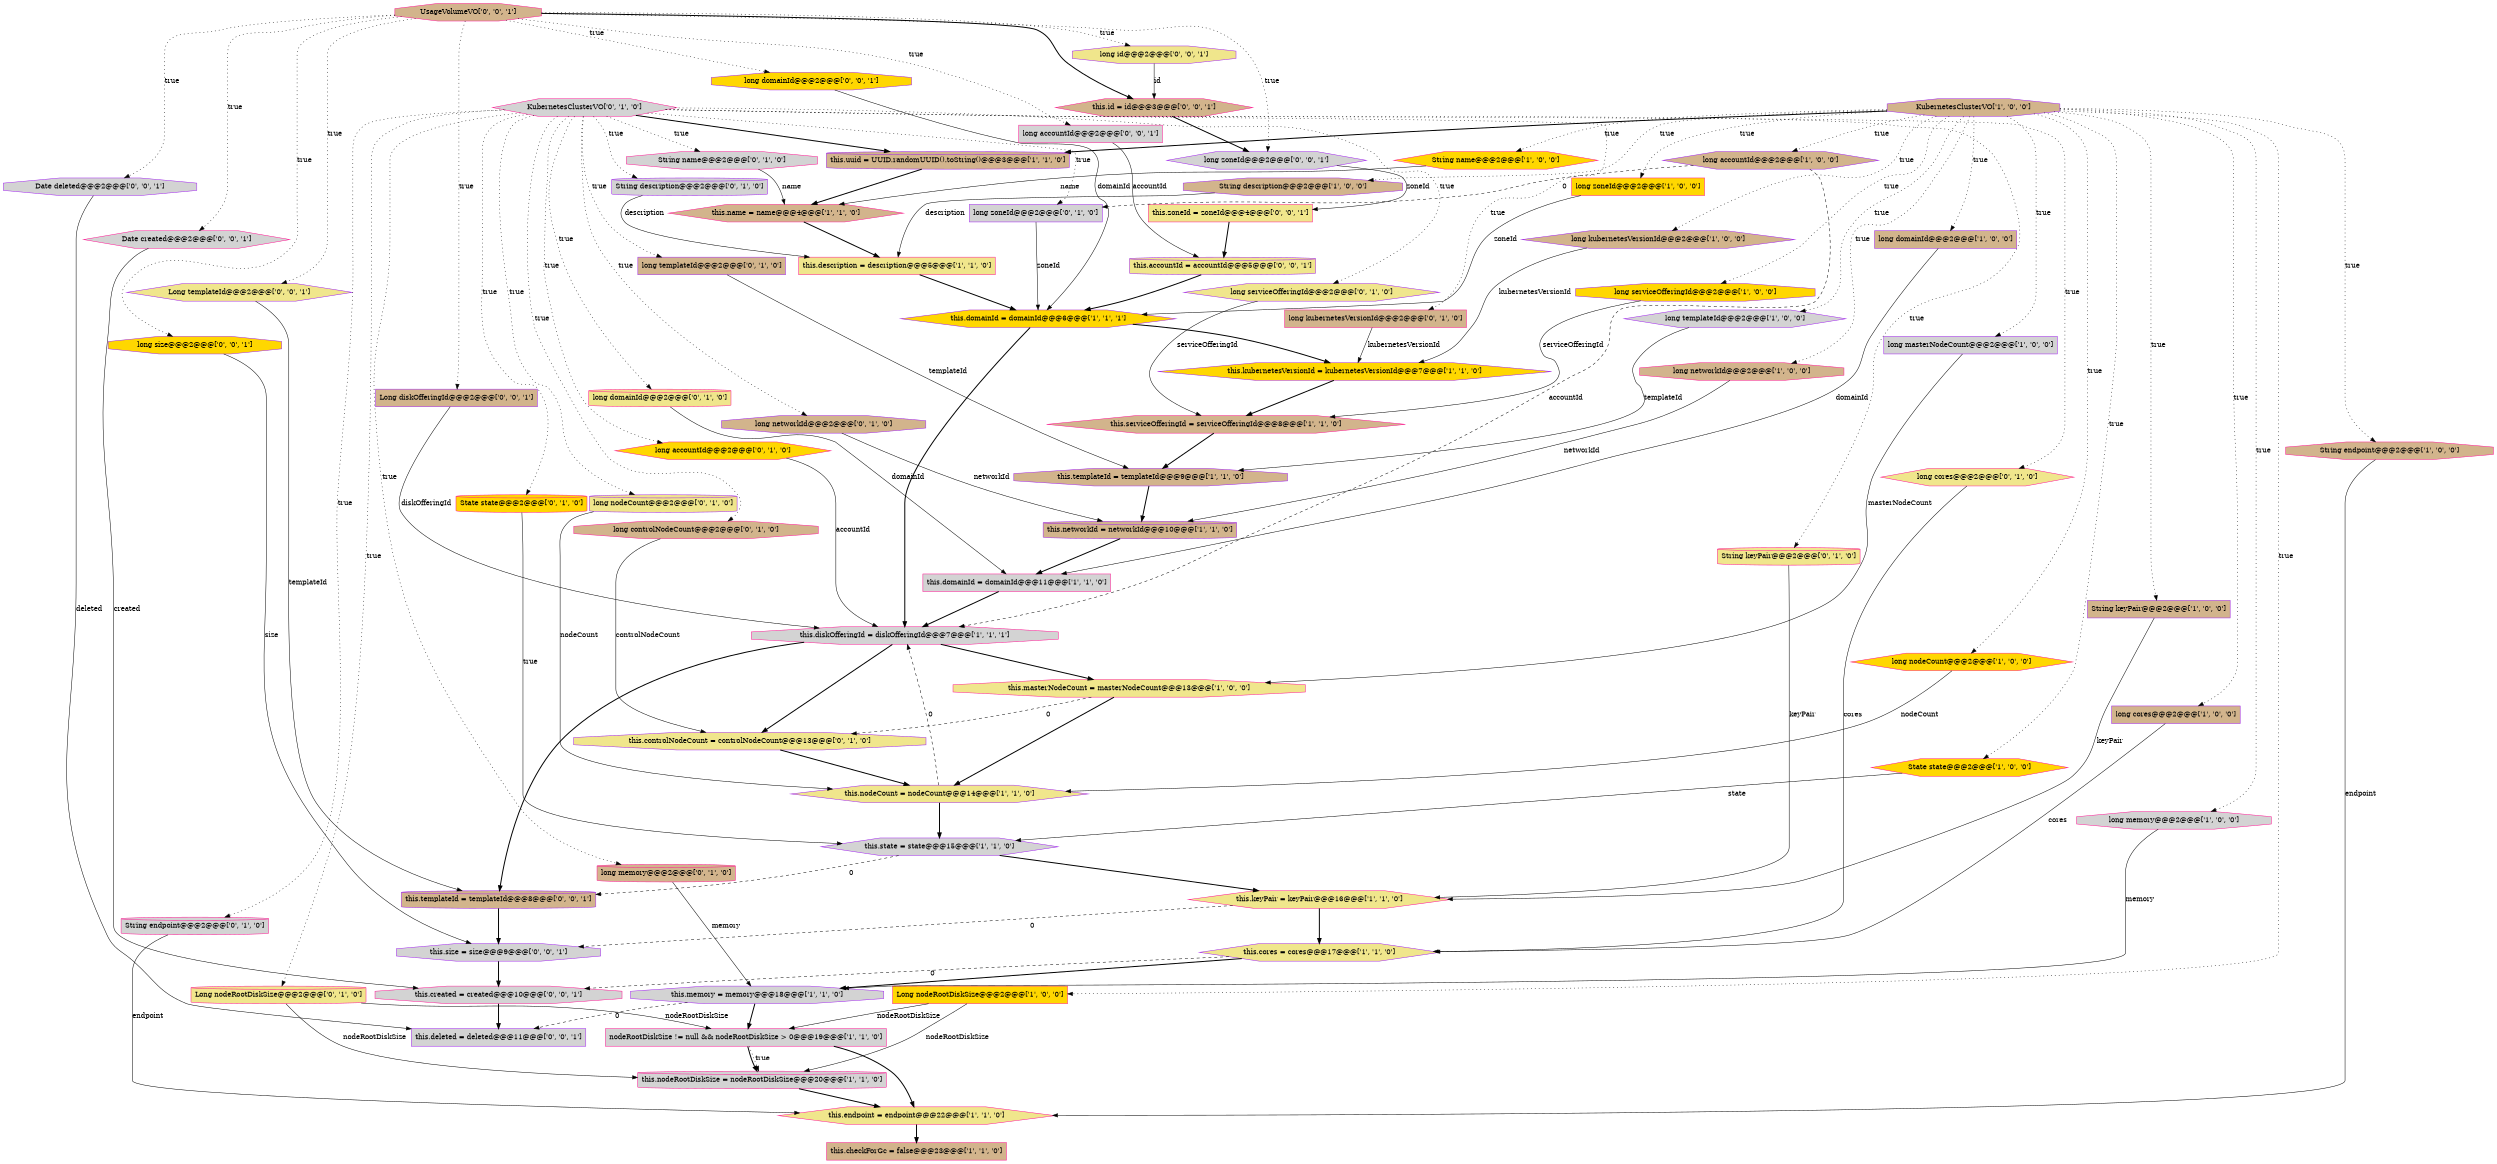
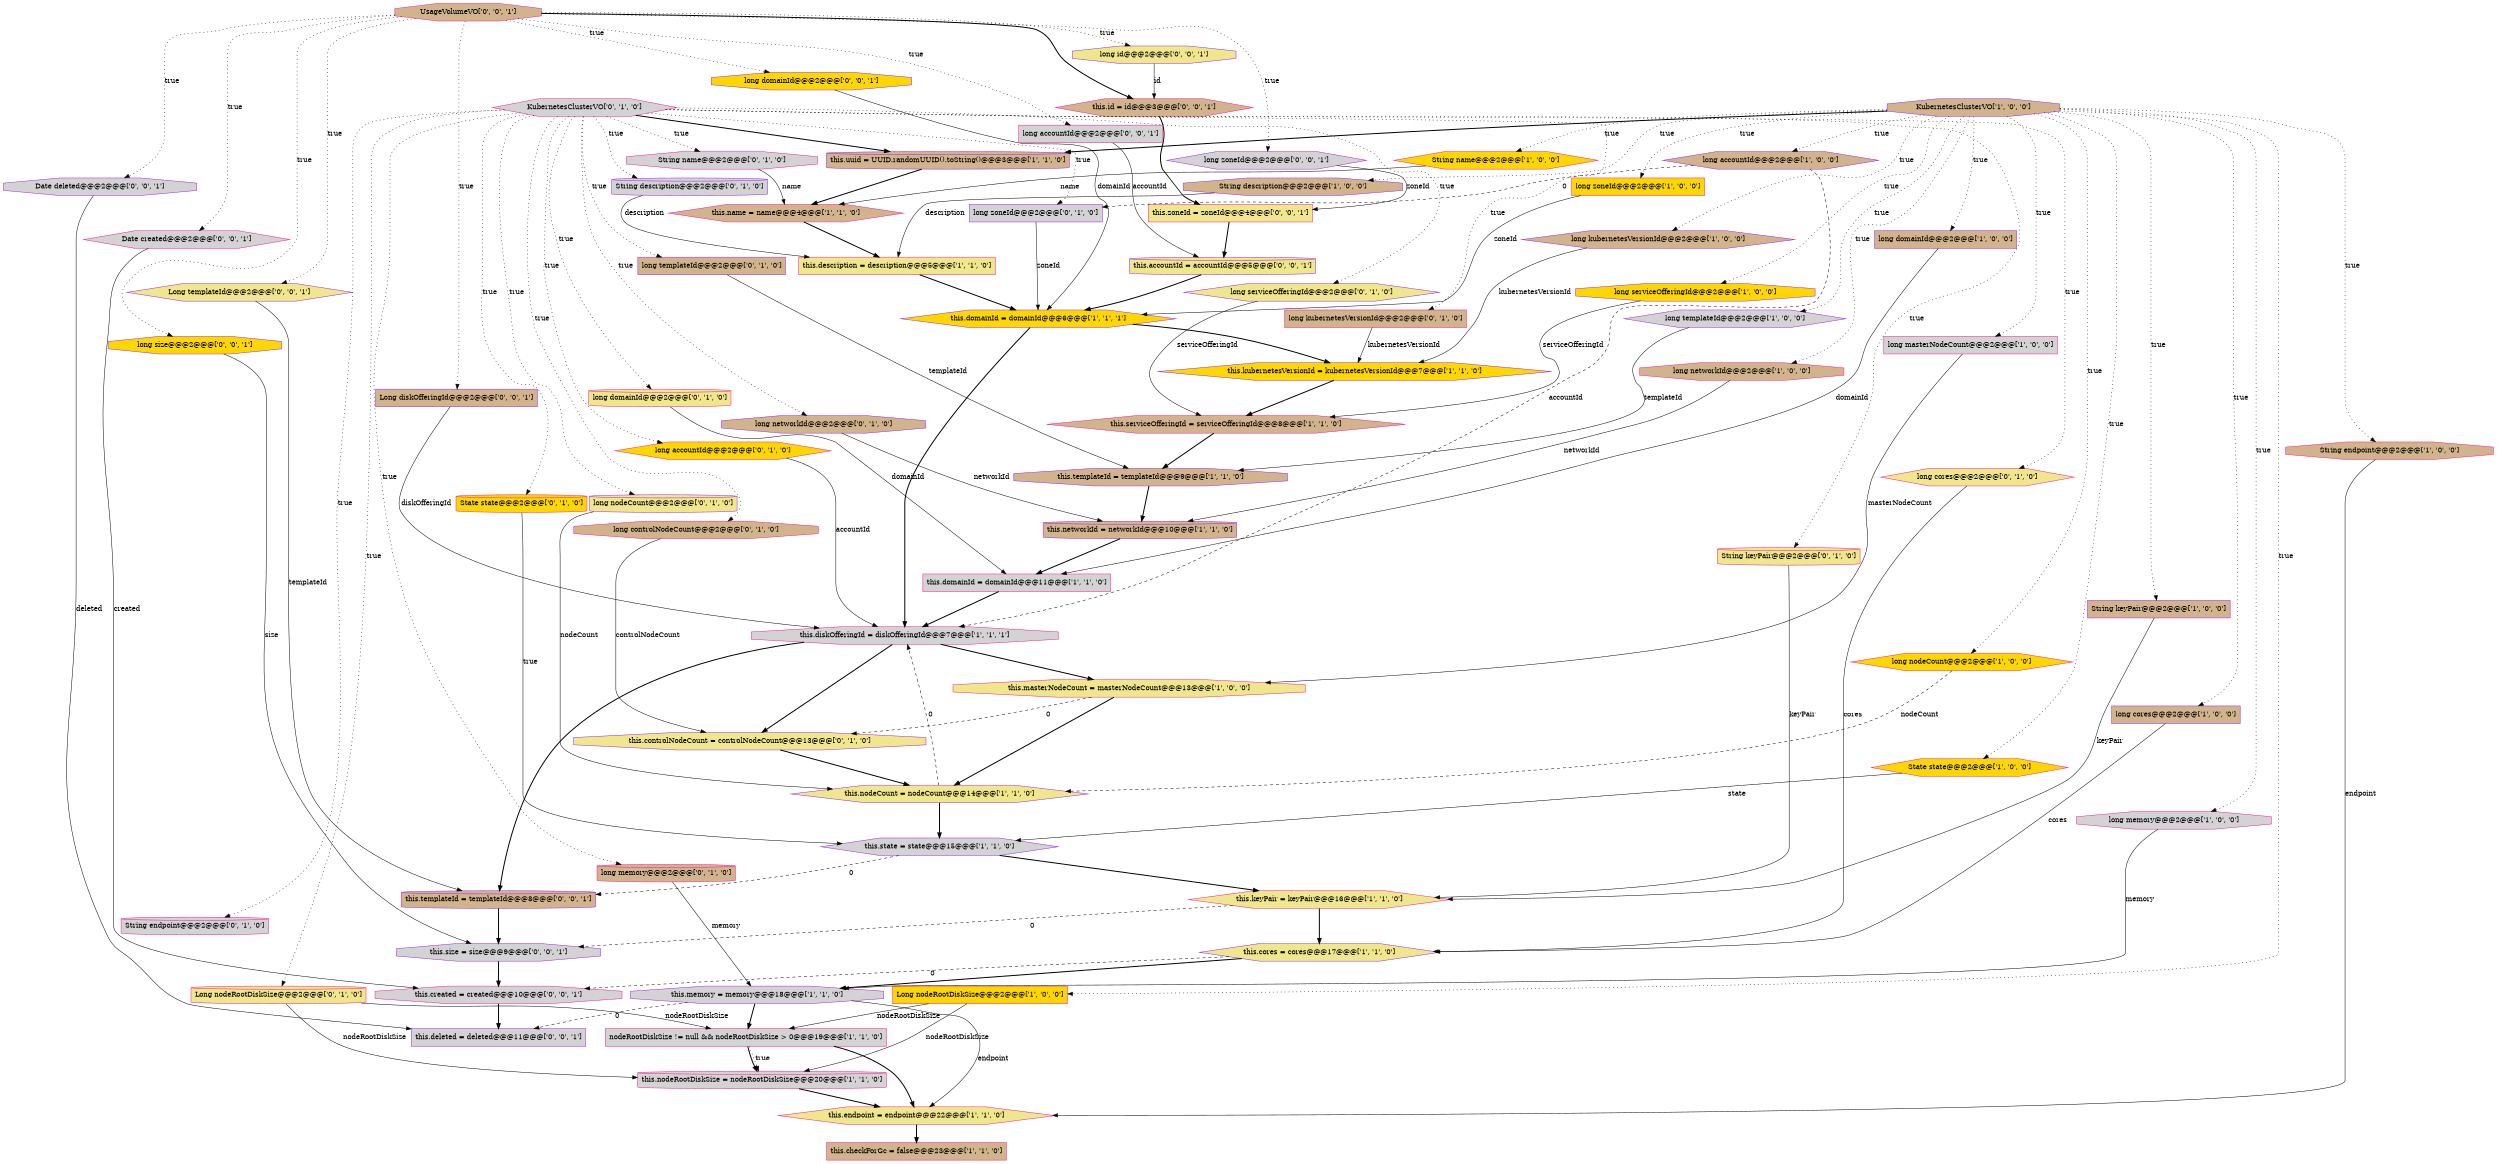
(1208, 133) -> (1162, 166)
(1971, 345) -> (1971, 345)
(1520, 771) -> (1520, 771)
(381, 1101) -> (962, 1018)
